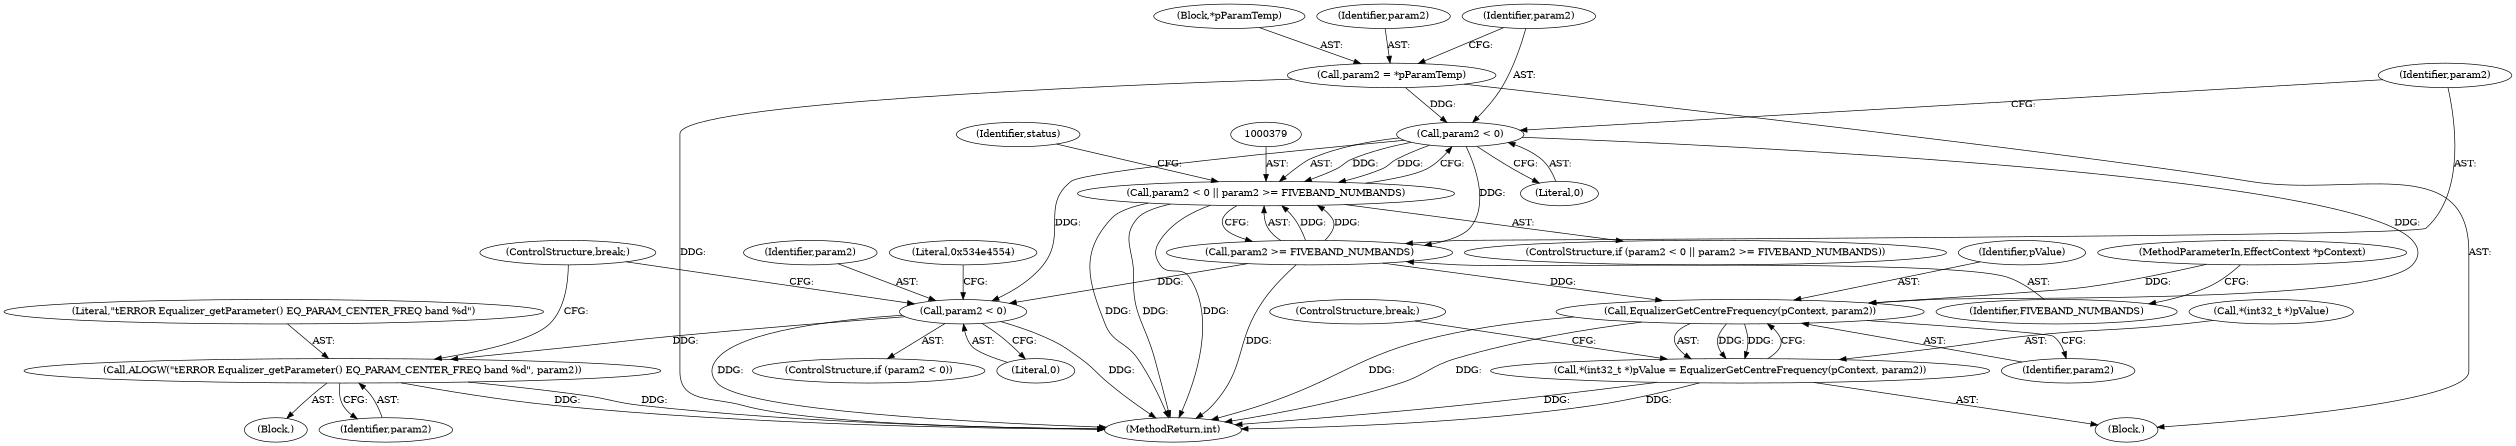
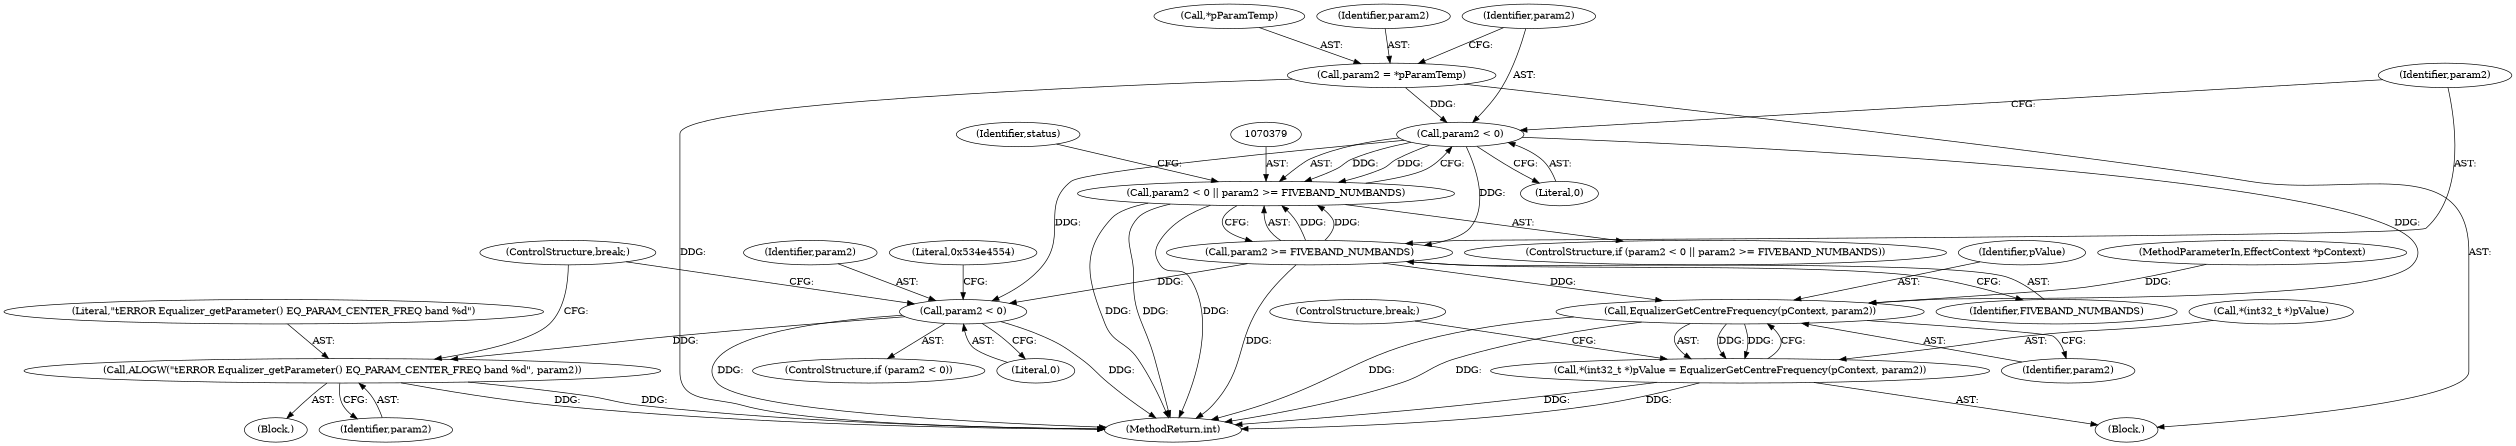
(1229, 16) -> (1229, 16)
(1266, 134) -> (1266, 134)
(2201, 290) -> (1835, 270)
